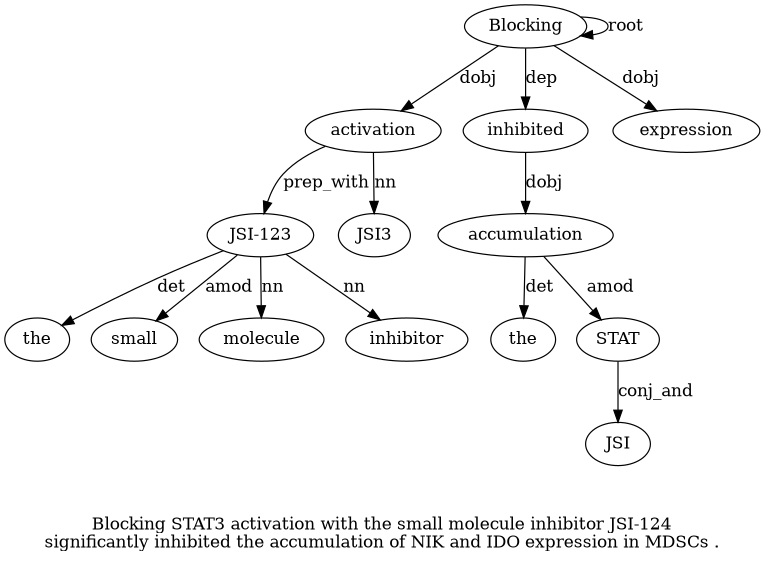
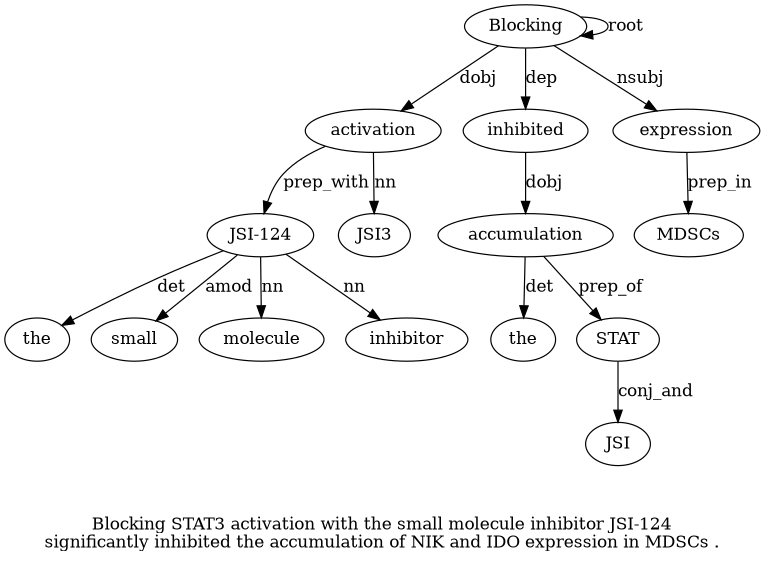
(641, 79) -> (641, 79)
(260, 235) -> (260, 235)
none -> (689, 235)
(611, 287) -> (611, 287)
